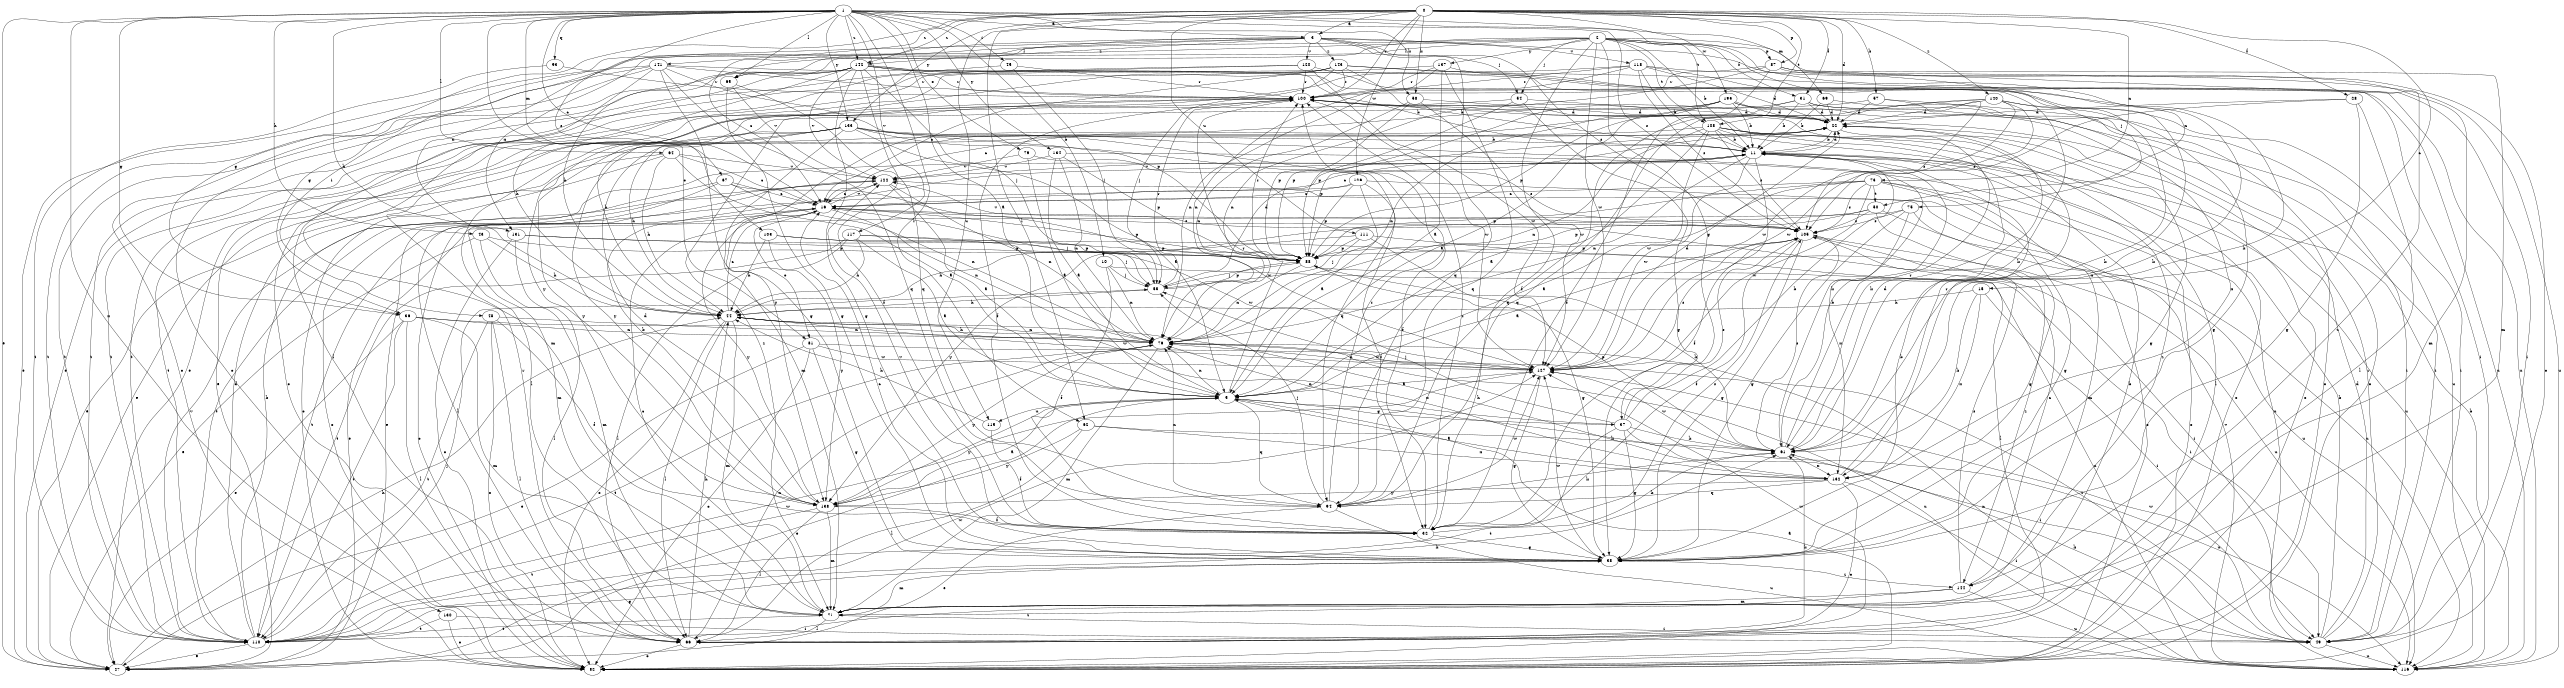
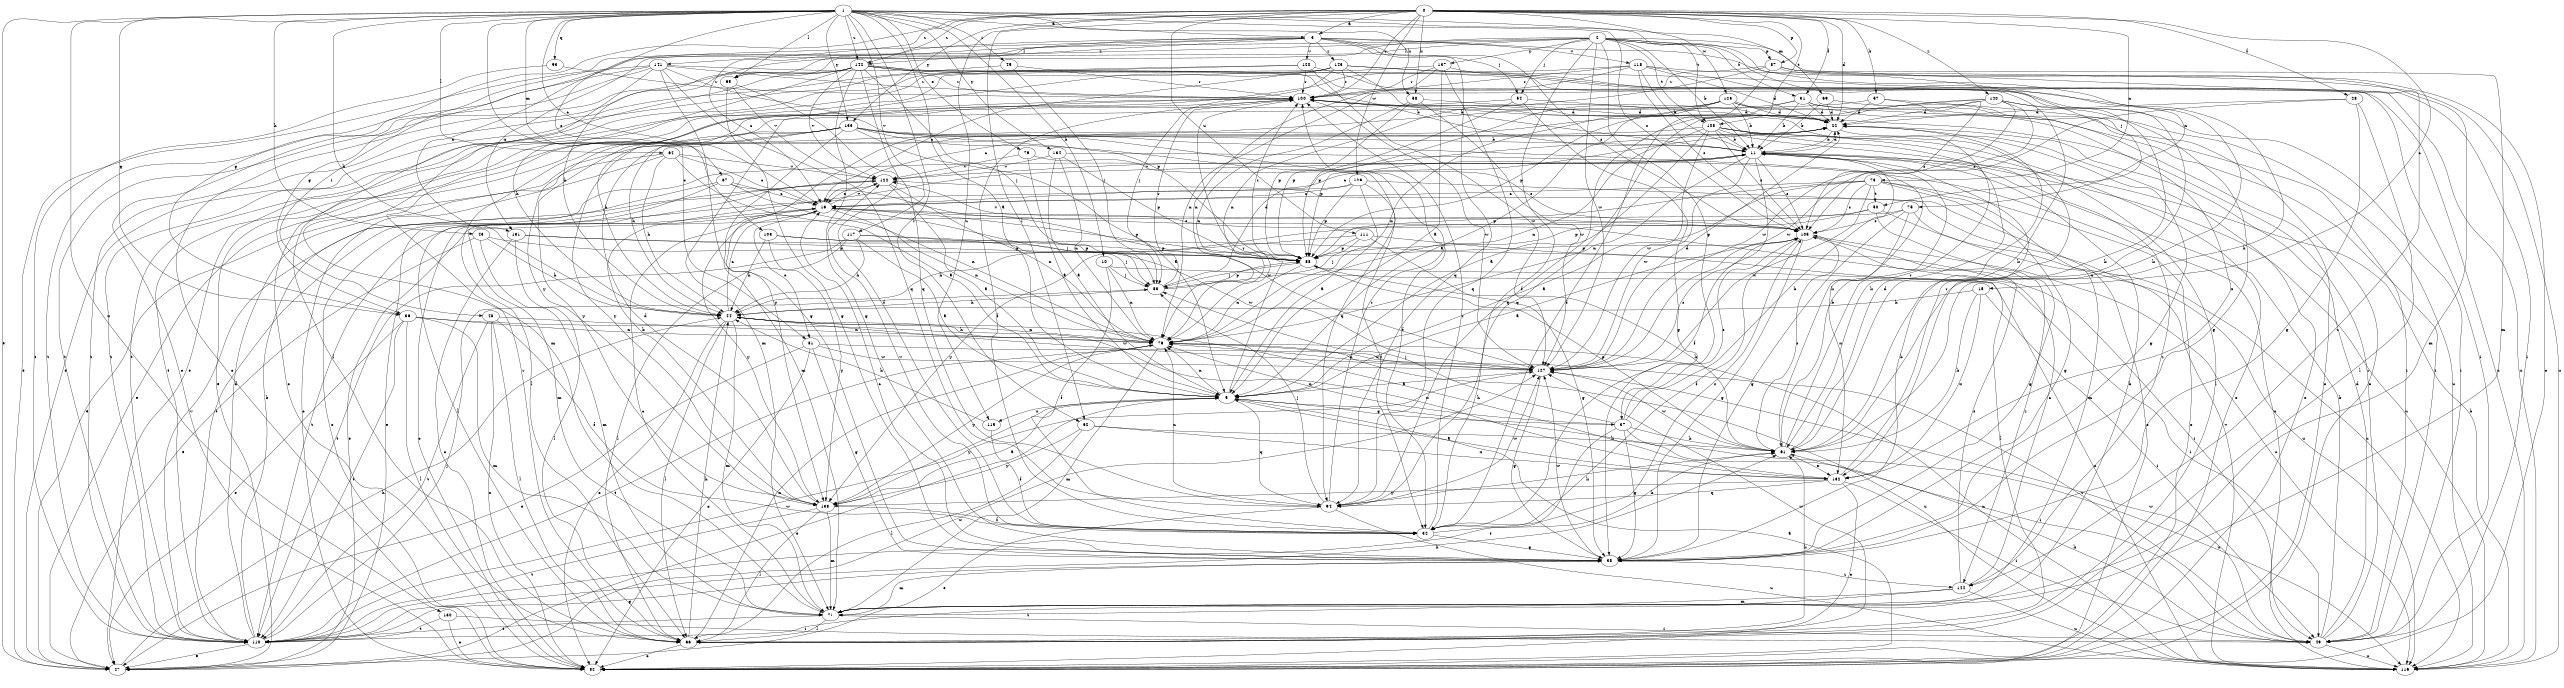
(1728, 99) -> (1728, 99)
(1844, 224) -> (1785, 194)
(764, 343) -> (764, 343)
